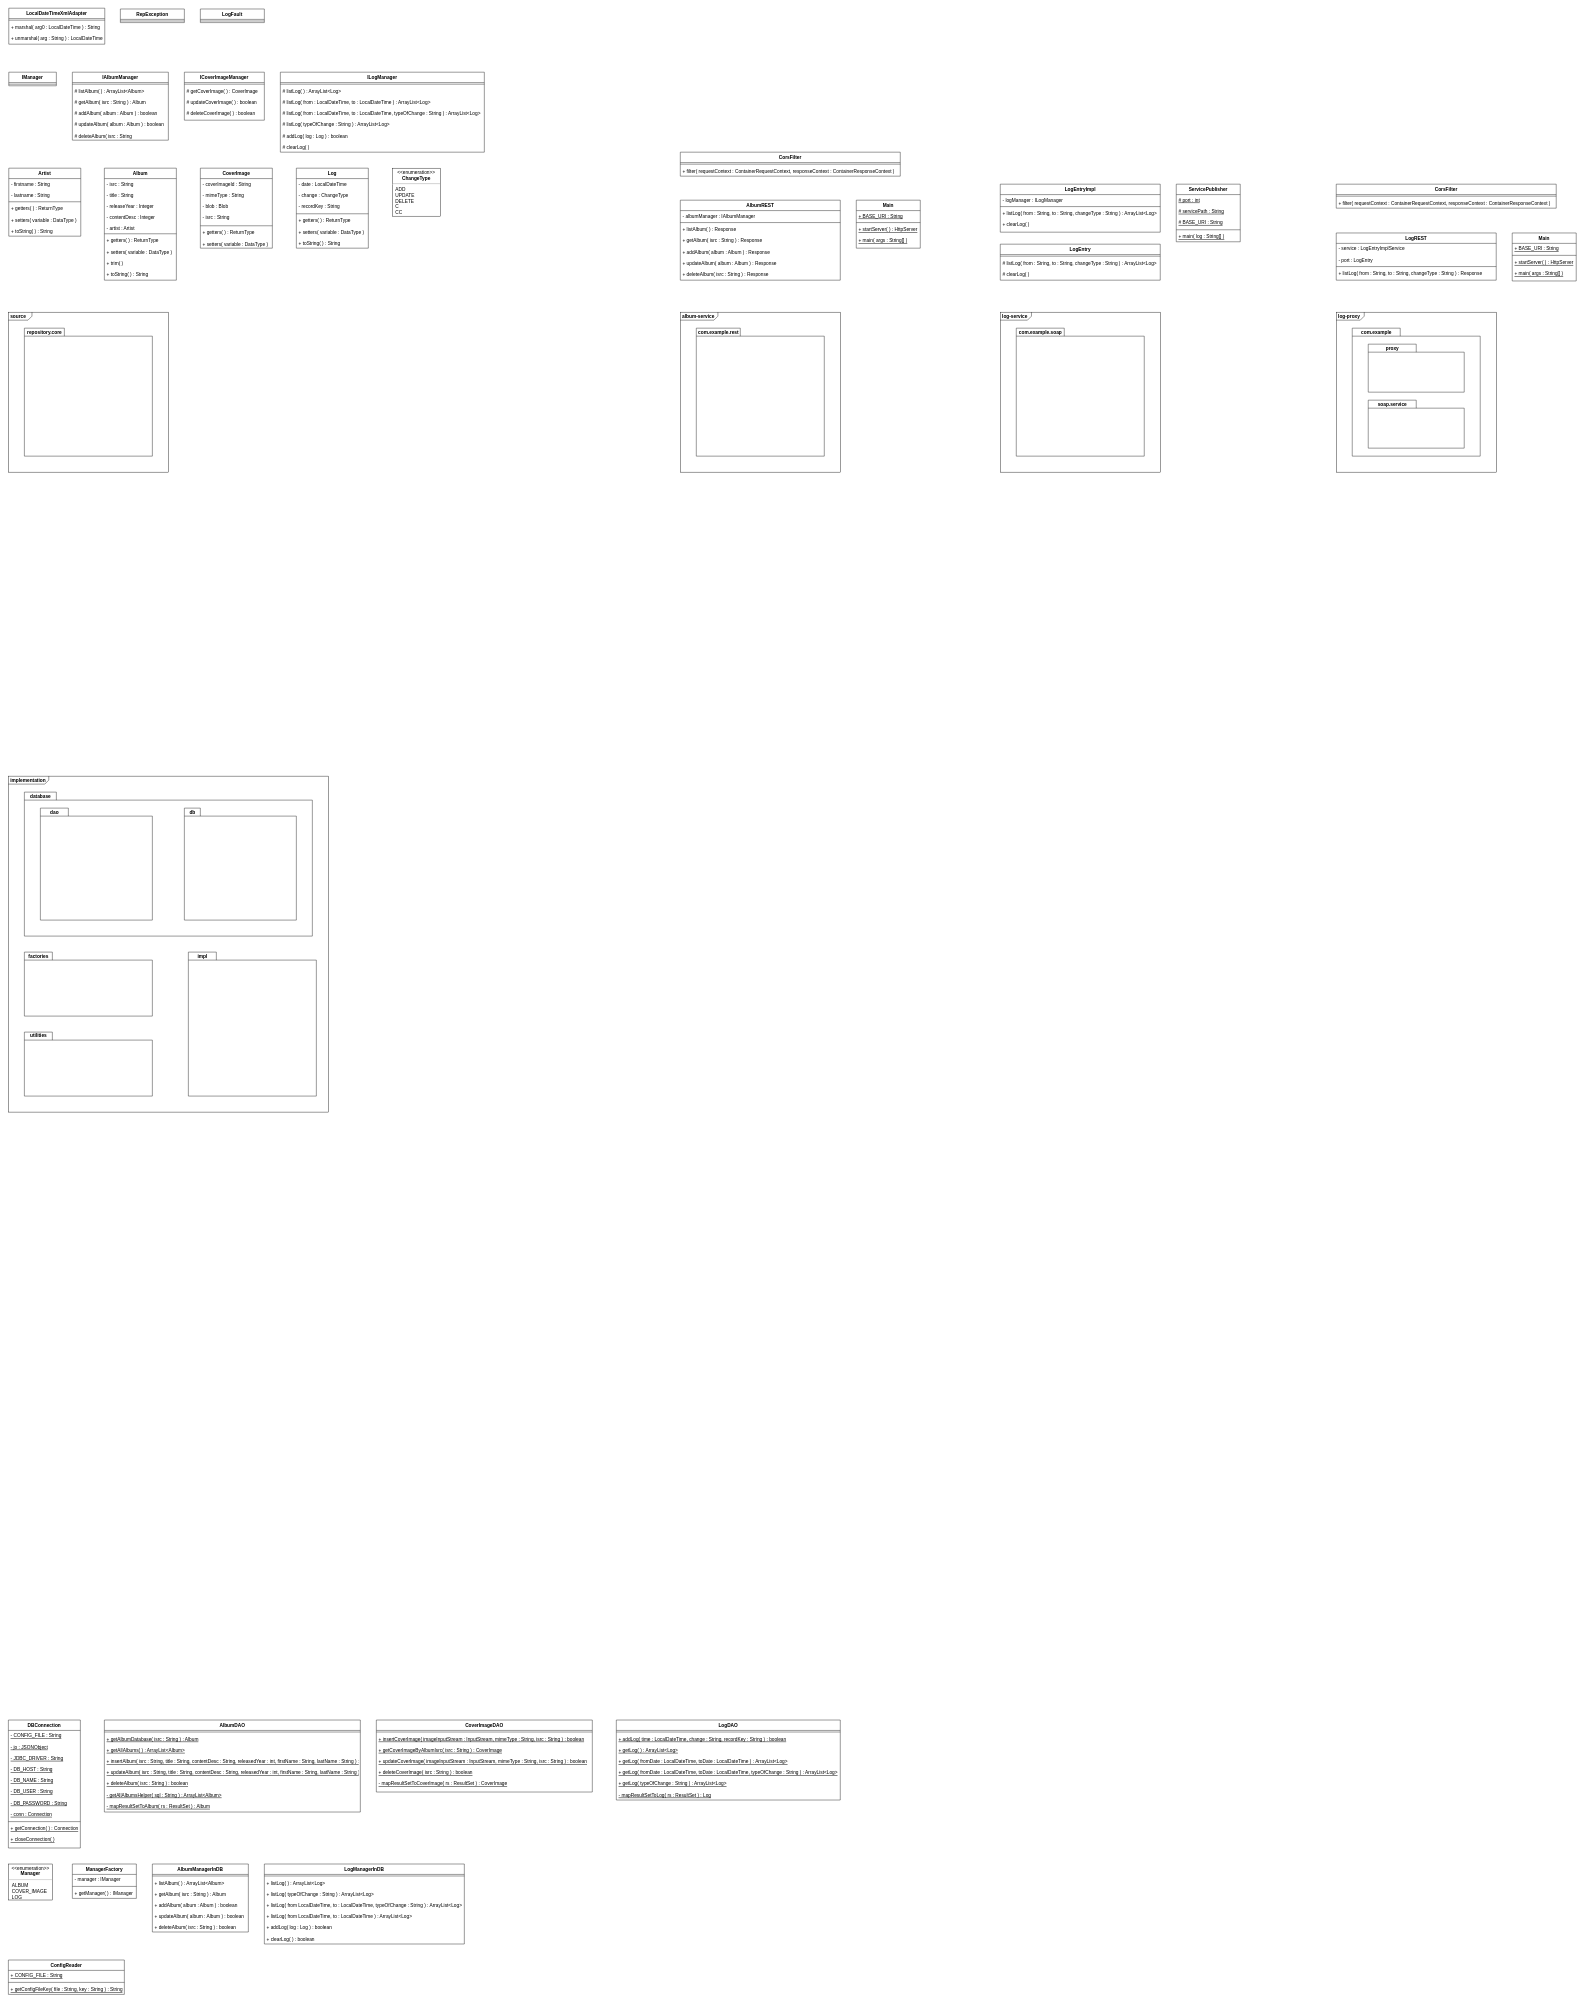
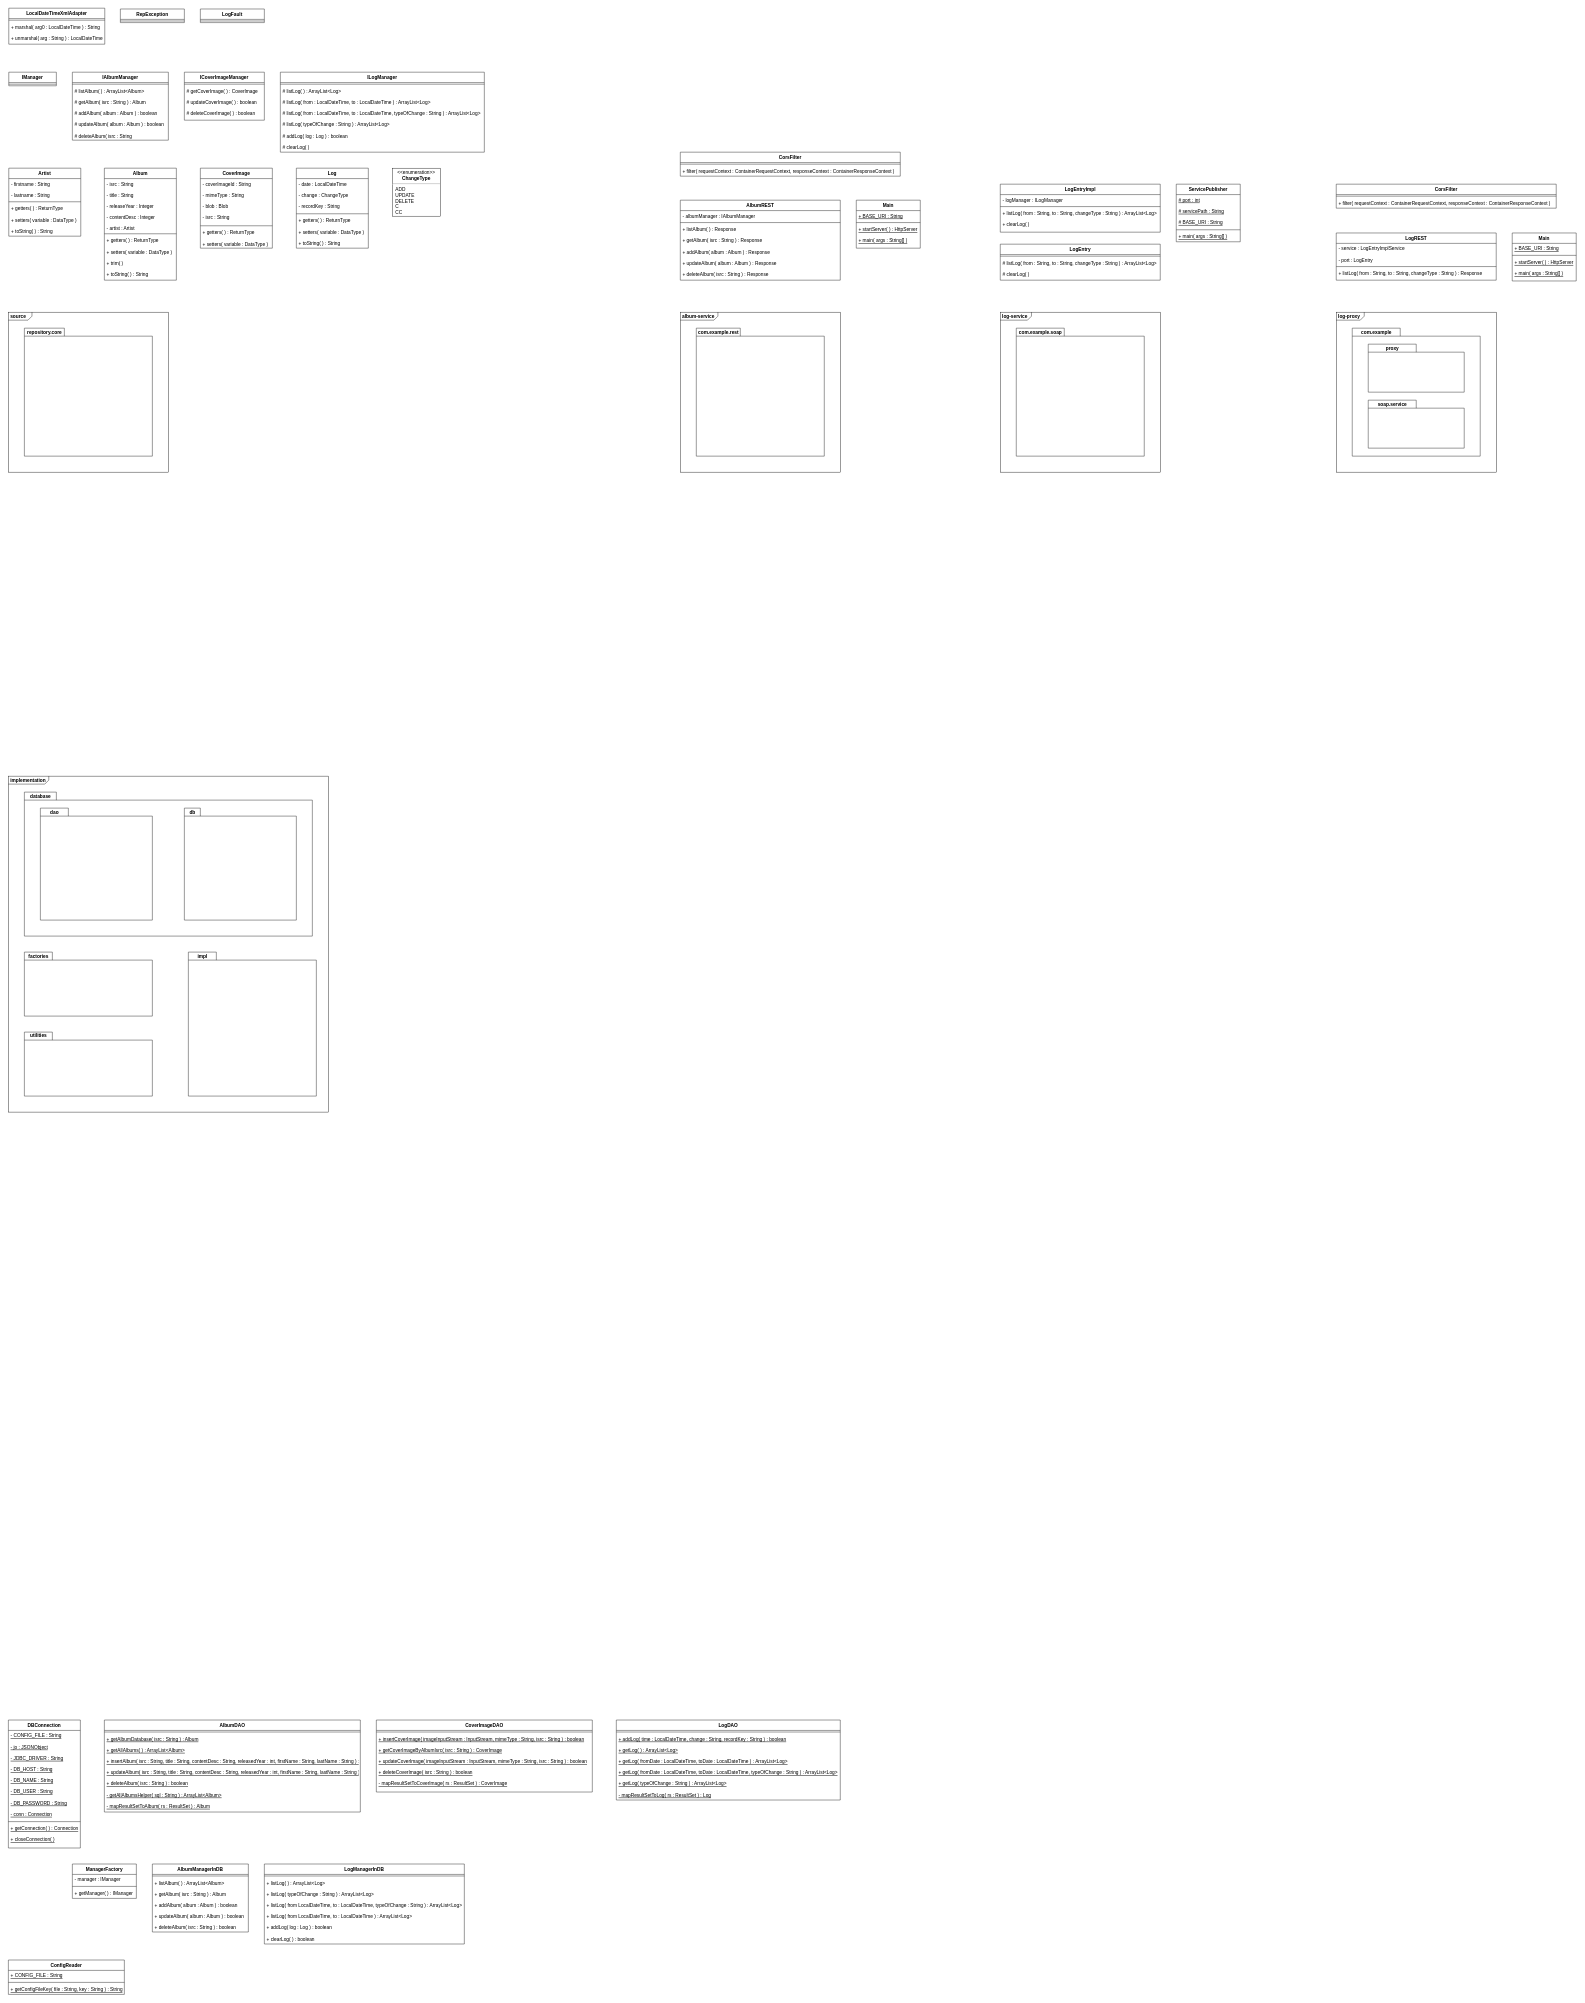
(1205, 237) -> (1207, 237)
(30, 1882) -> none
